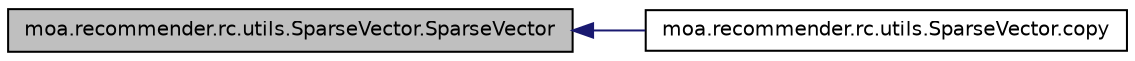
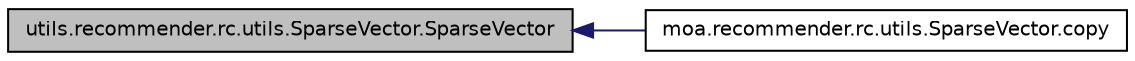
(290, 30) -> (290, 30)
